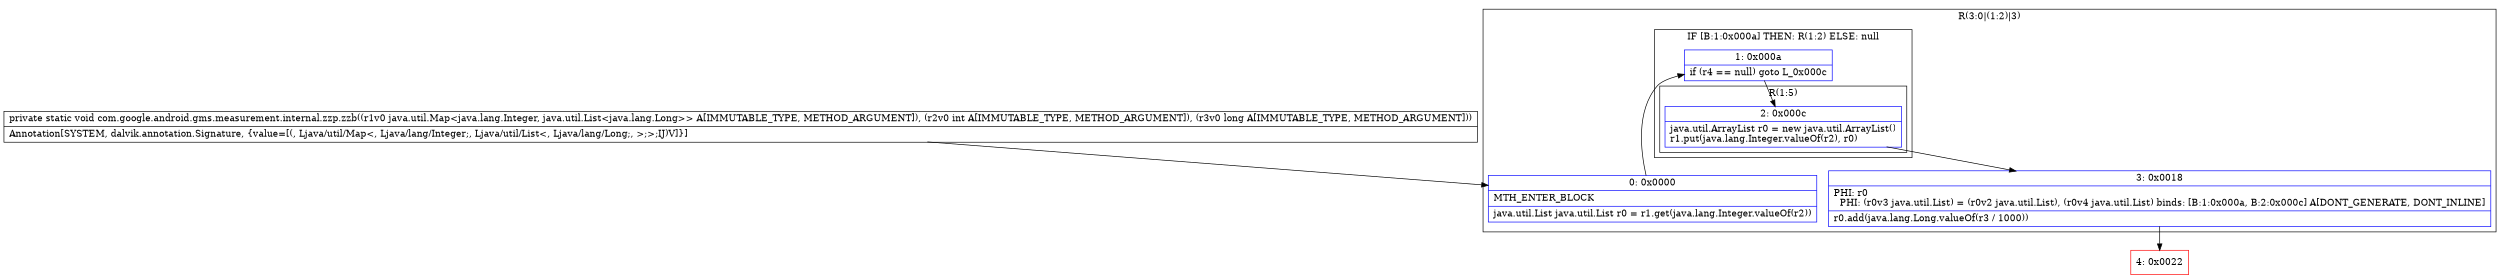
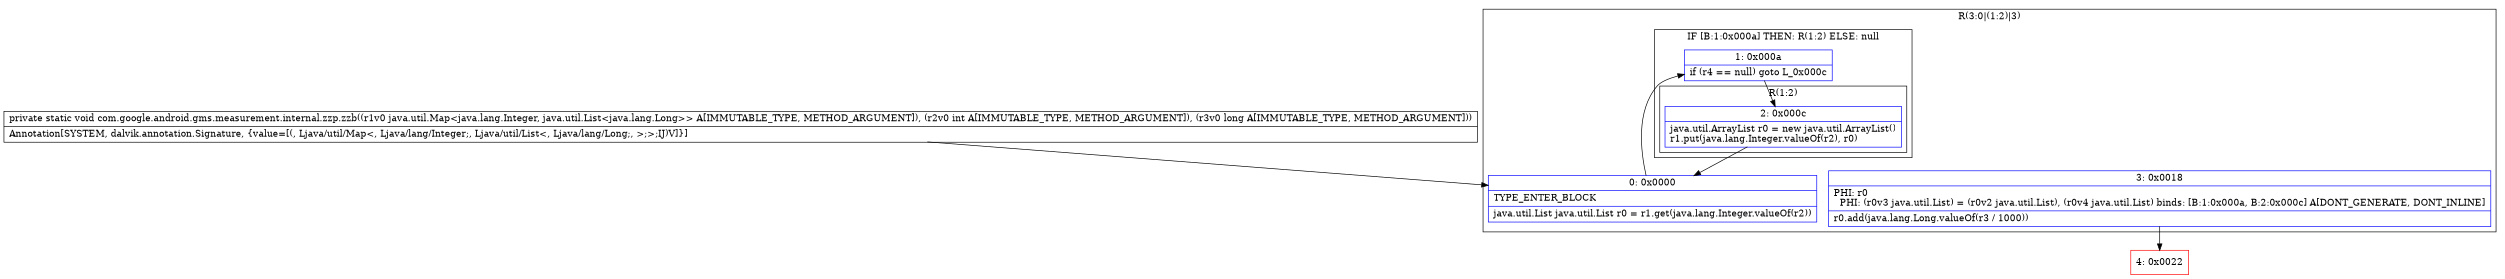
(1783, 94) -> (1783, 94)
(1948, 158) -> (1719, 162)
(1544, 198) -> (1545, 198)
